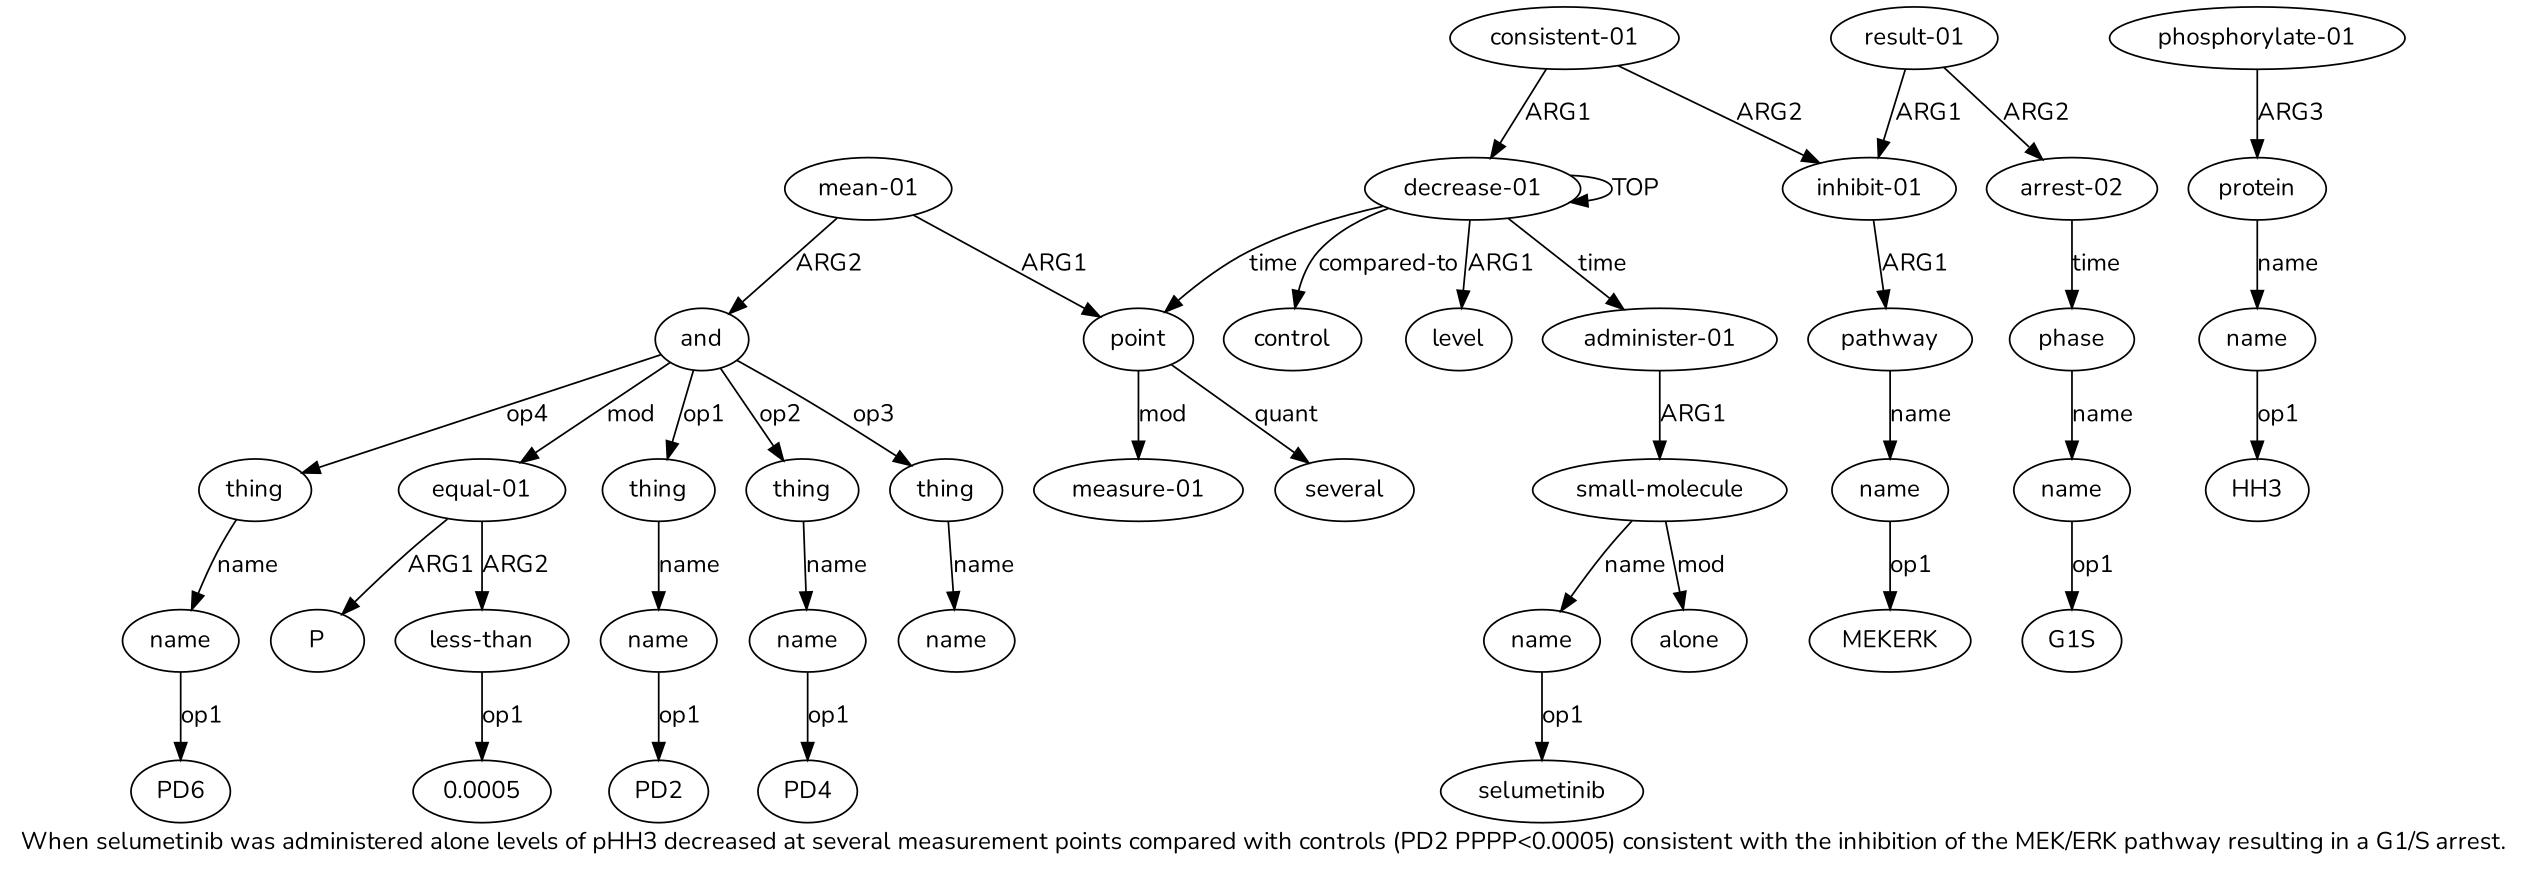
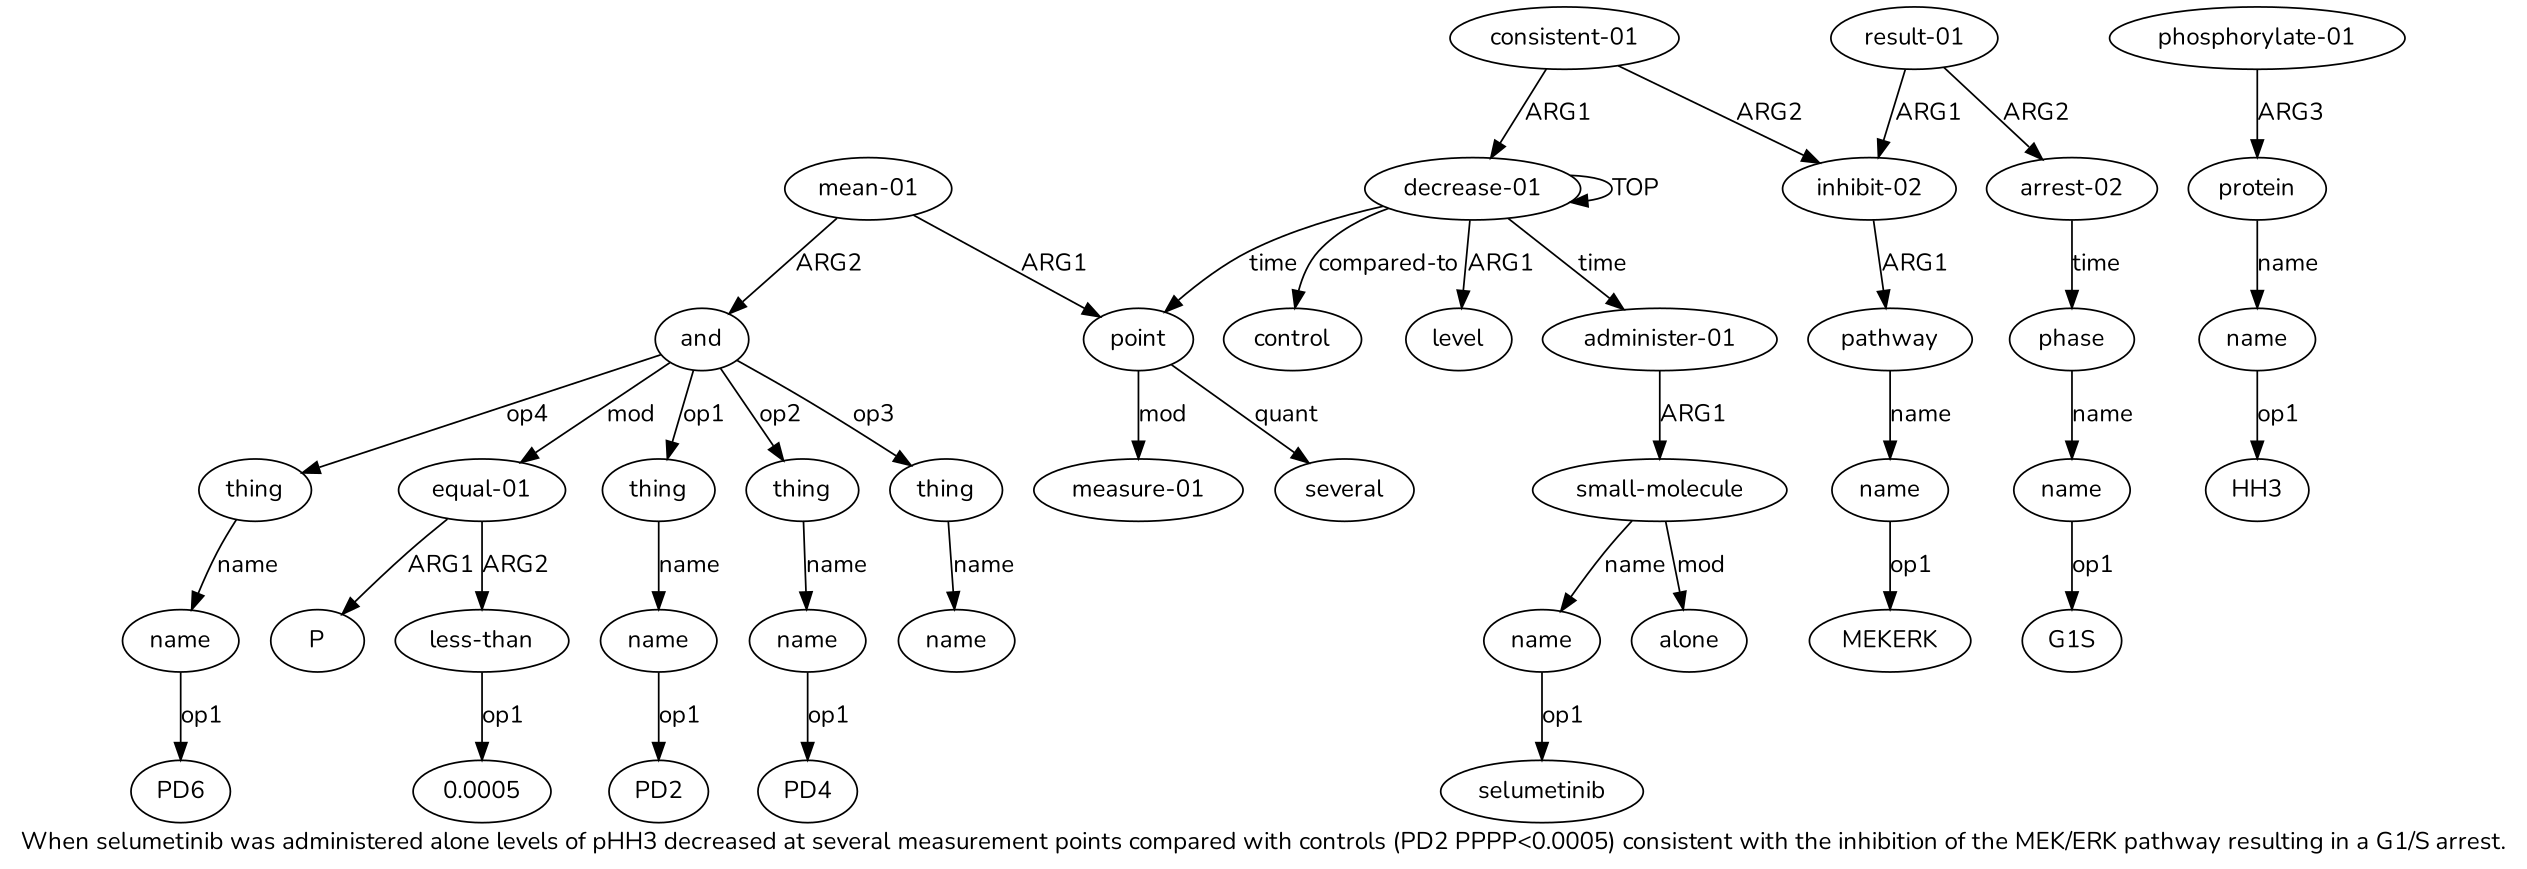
(1869, 189) -> (1869, 189)
